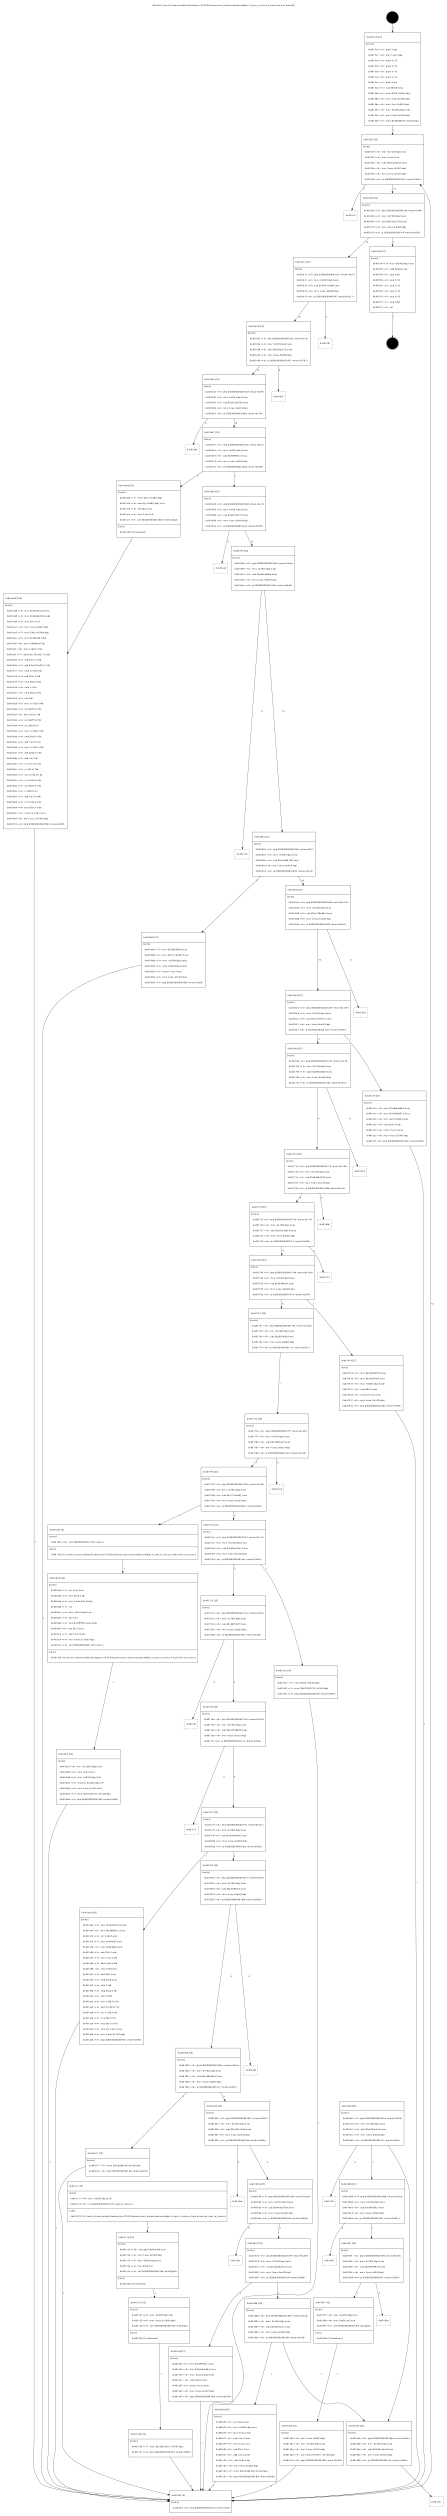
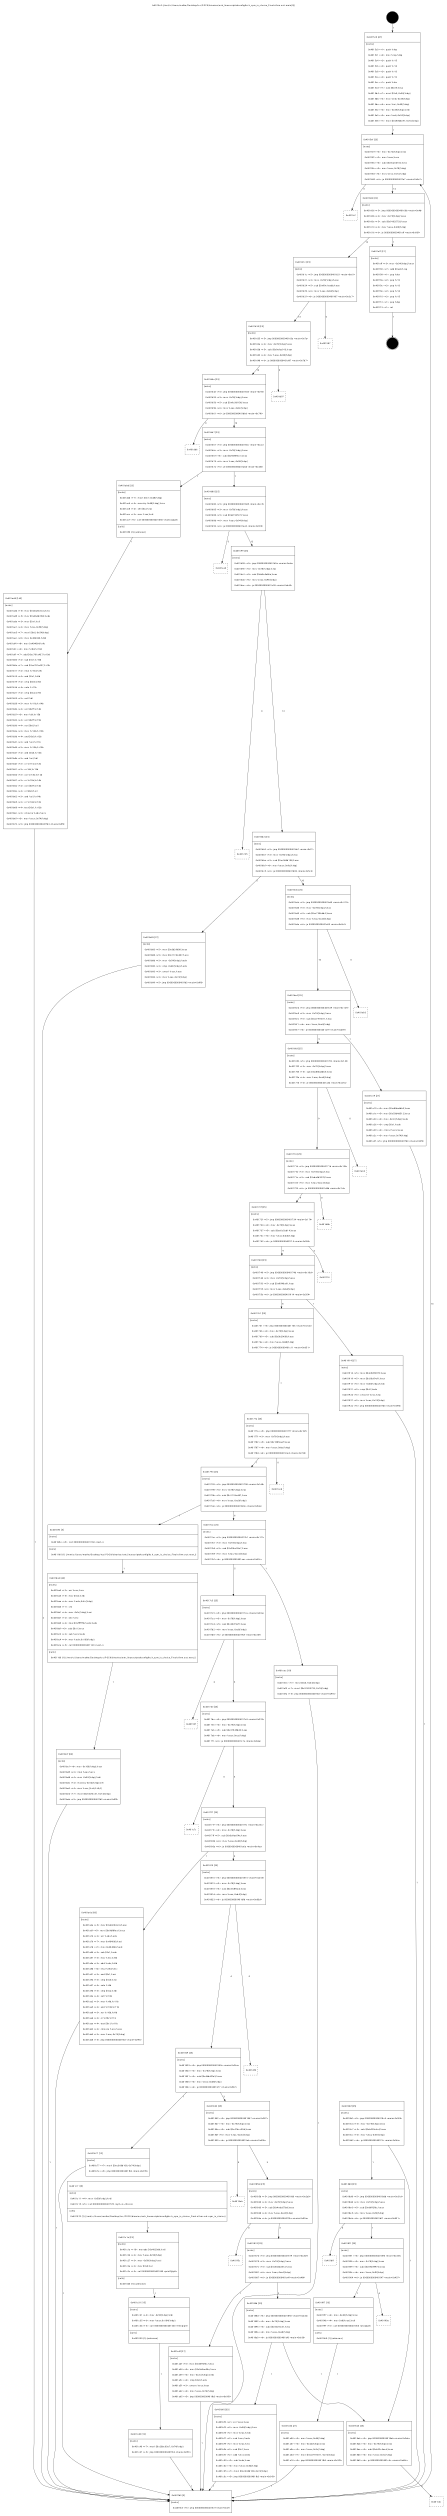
(329, 2201) -> none
